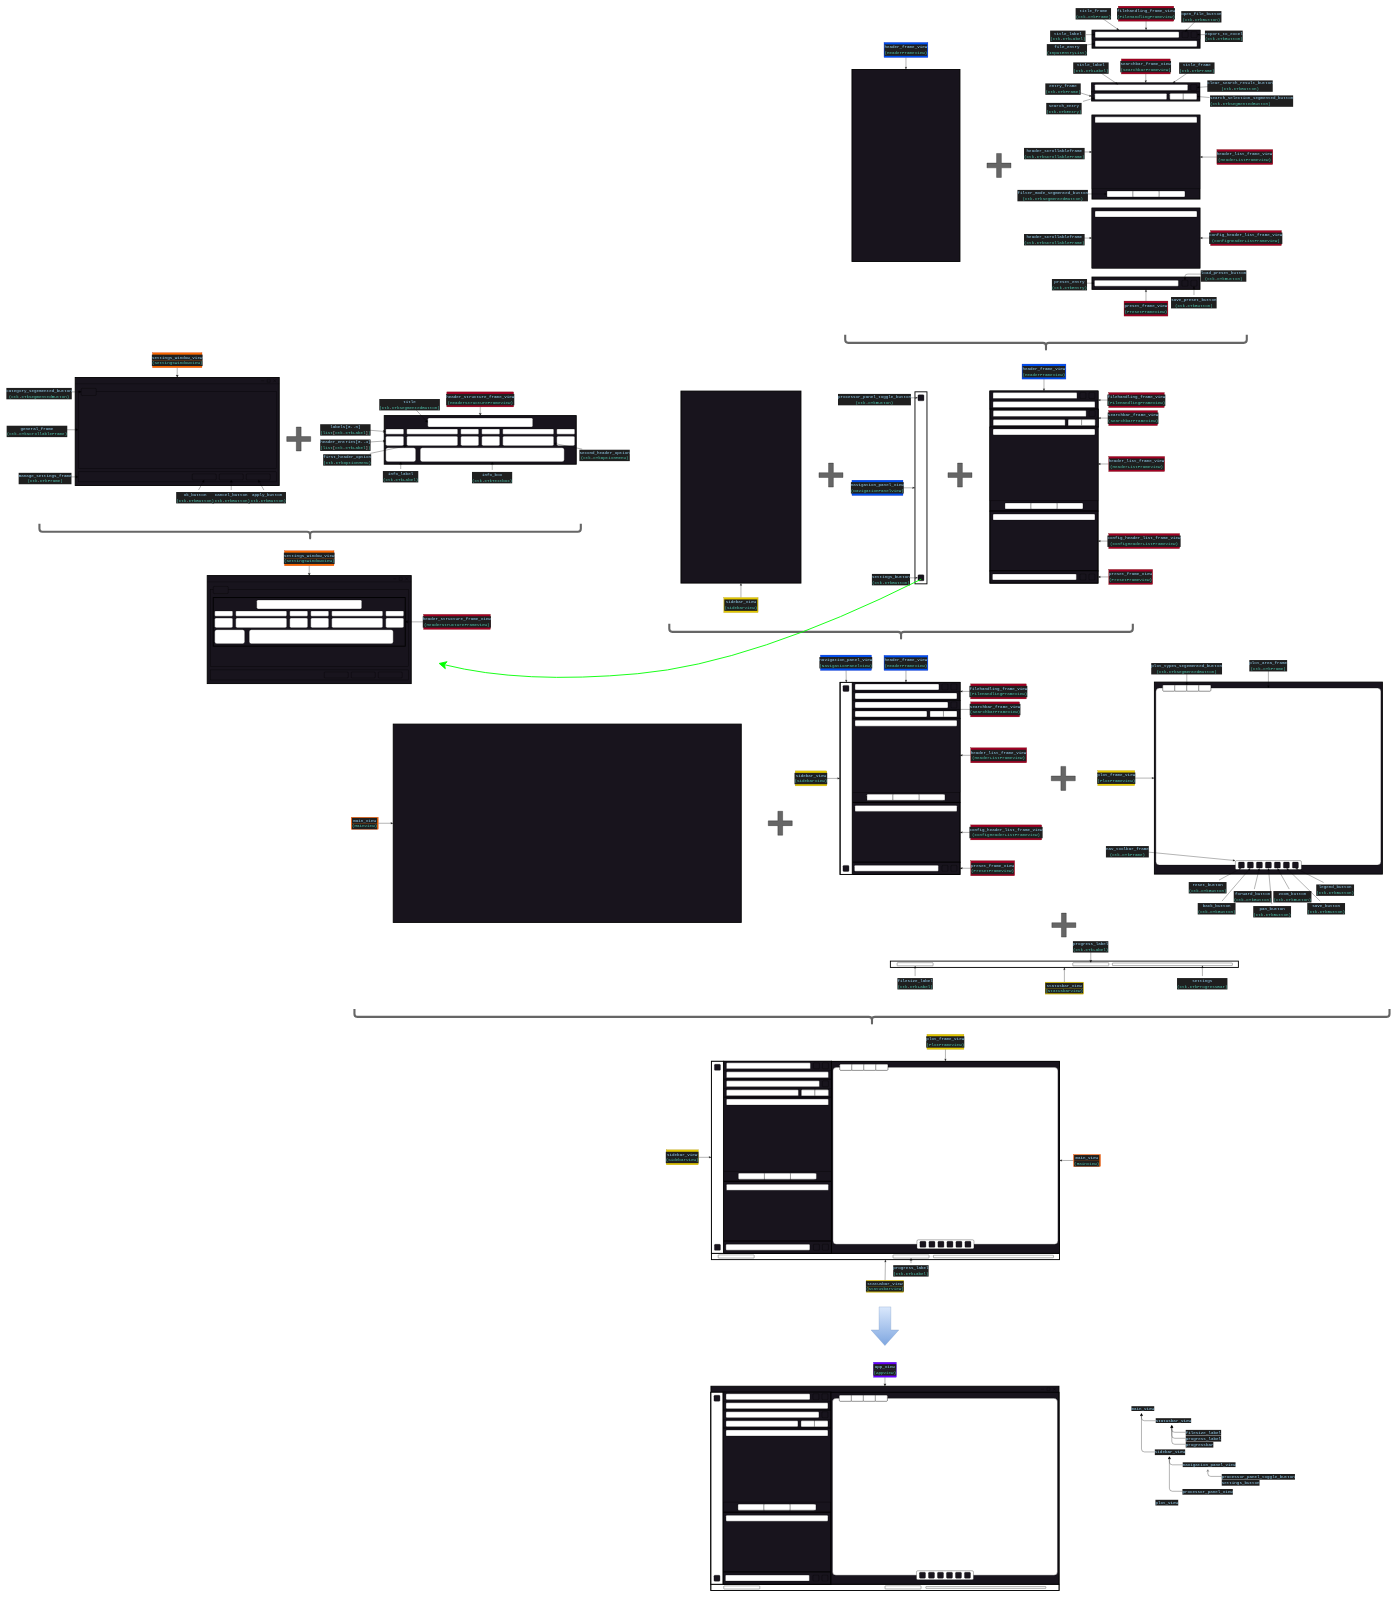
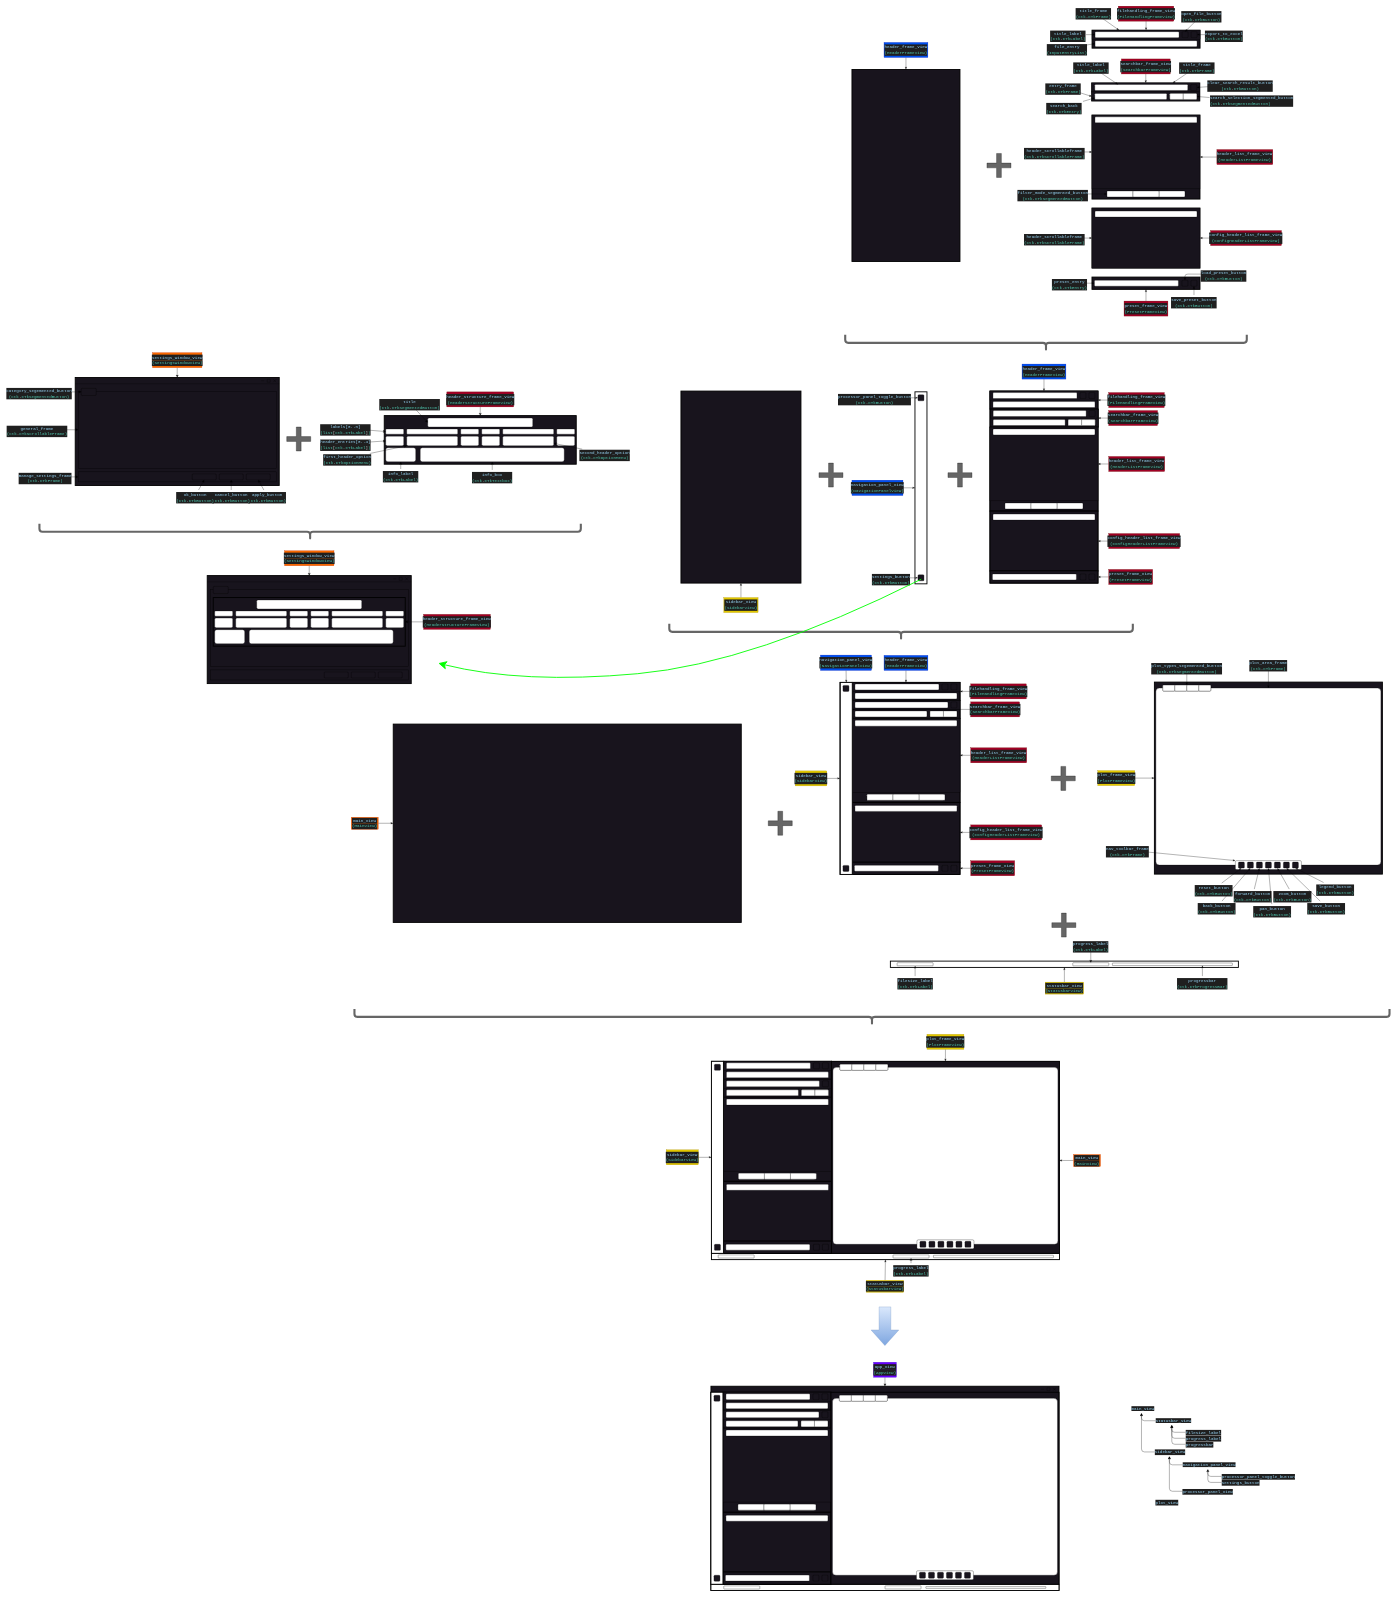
(1064, 107) -> (1064, 107)
(1208, 886) -> (1214, 889)
(1202, 982) -> (1202, 982)
none -> (1211, 1482)
